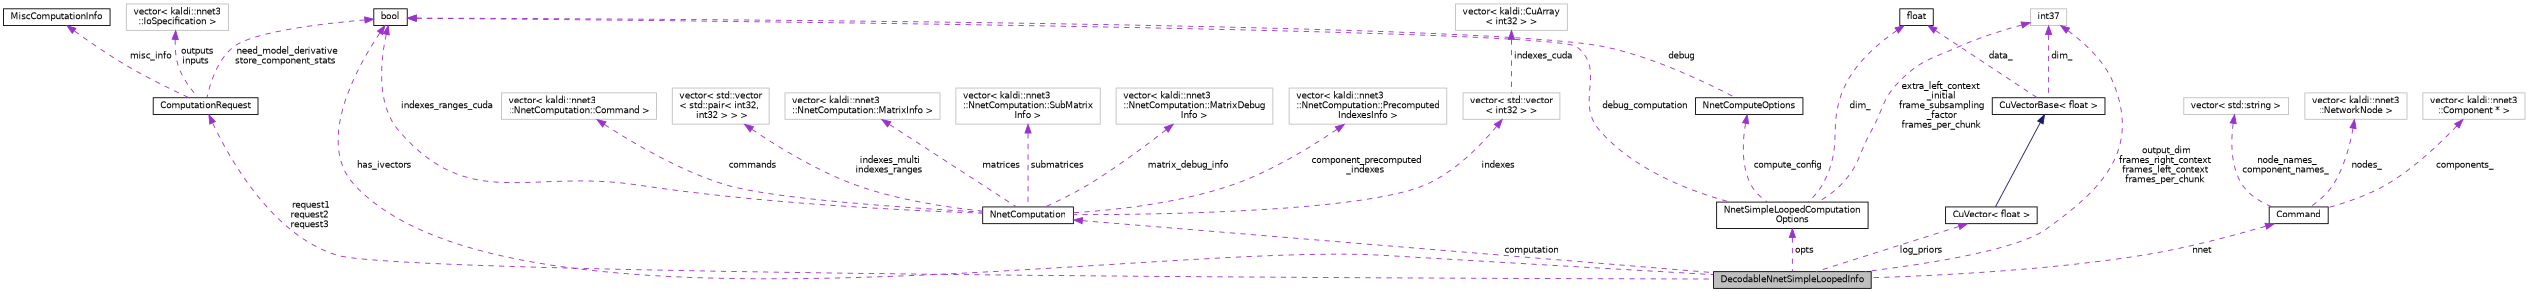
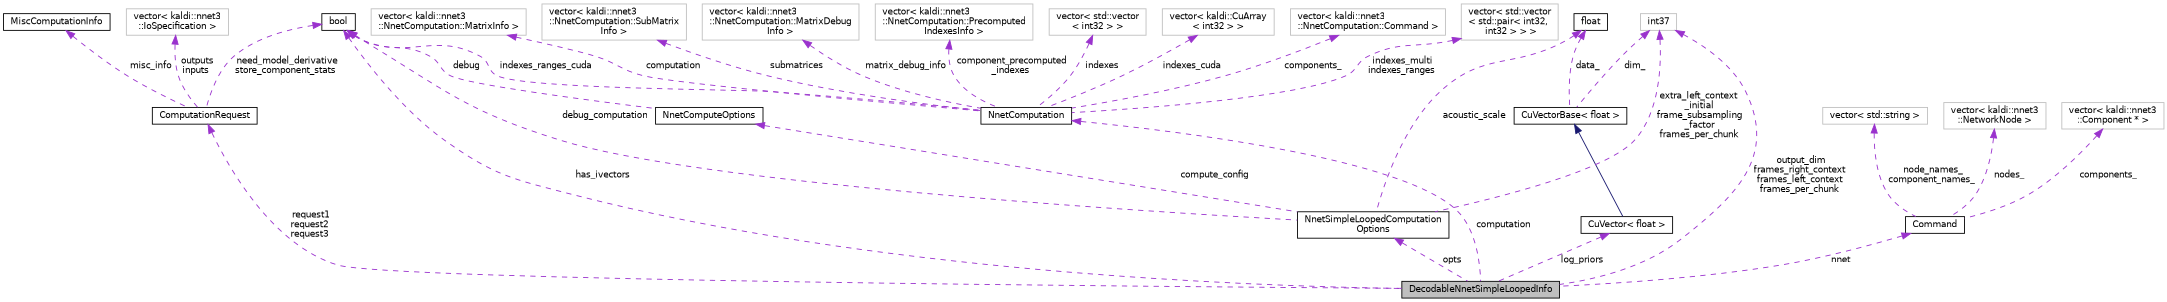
(1511, 66) -> (1120, 77)
(1859, 106) -> (1473, 116)
(752, 166) -> (1312, 66)
(1000, 166) -> (672, 66)
